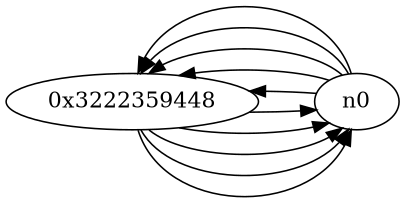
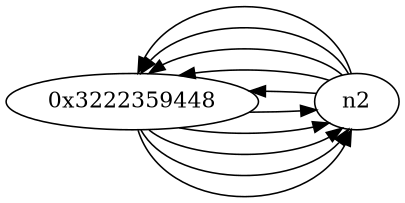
(357, 102) -> (357, 102)
